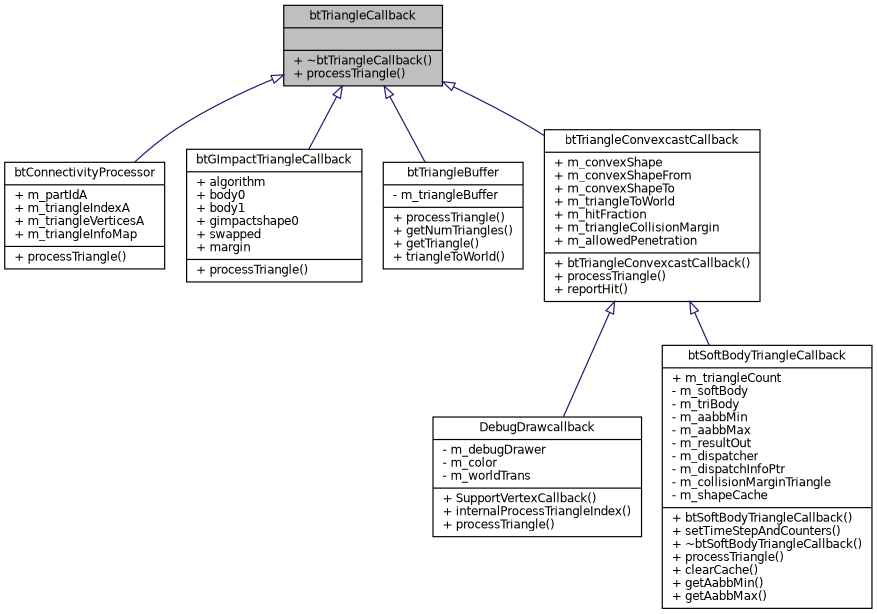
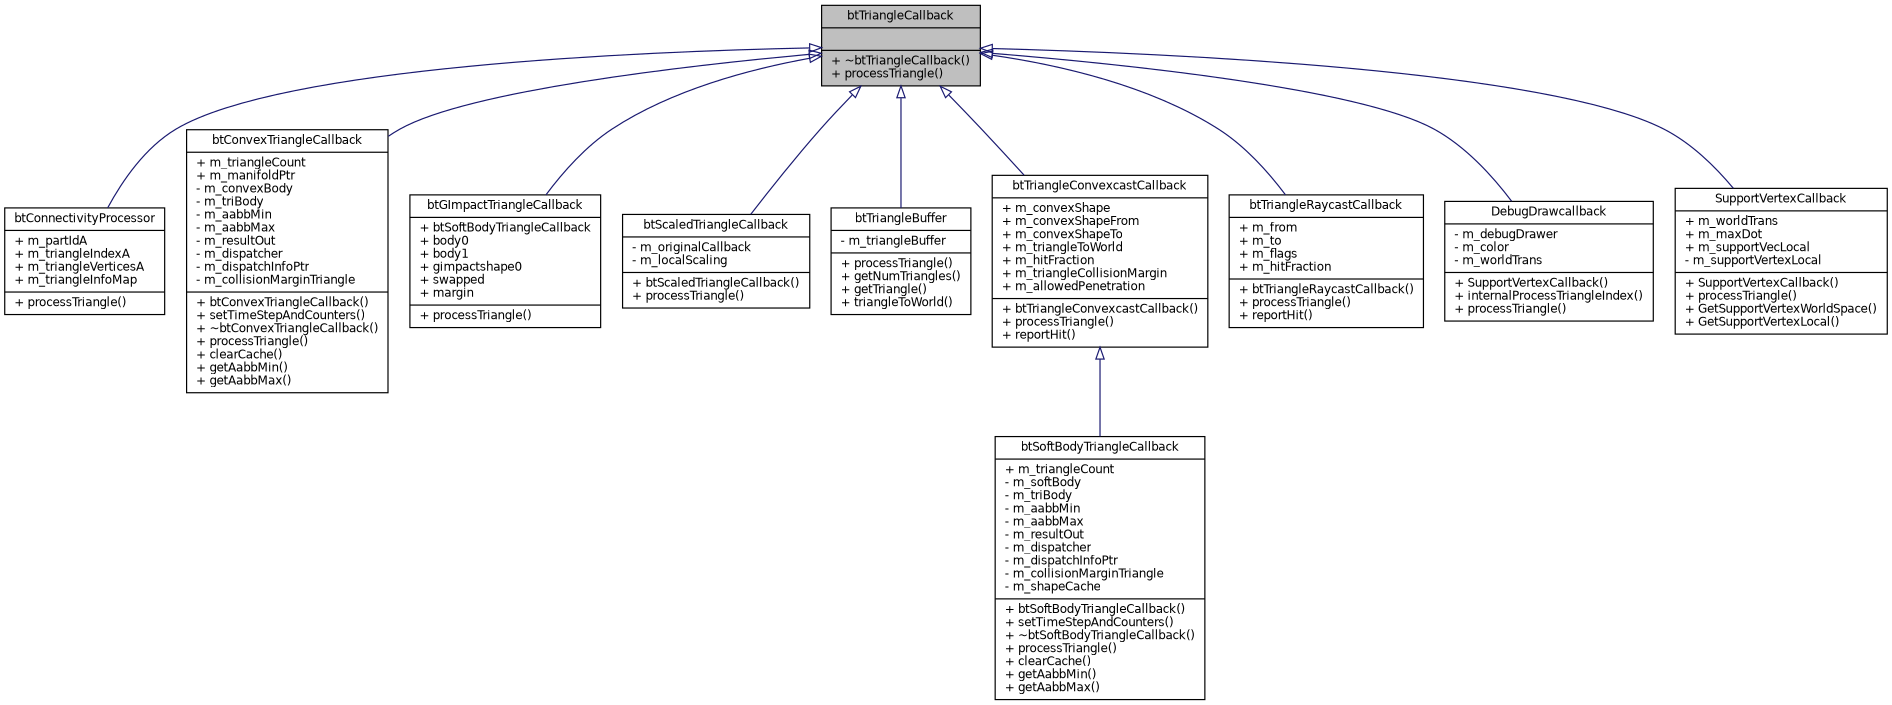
(231, 182) -> (505, 228)
none -> (287, 261)
none -> (716, 261)
none -> (1326, 261)
none -> (1781, 261)
(586, 365) -> (1269, 86)
